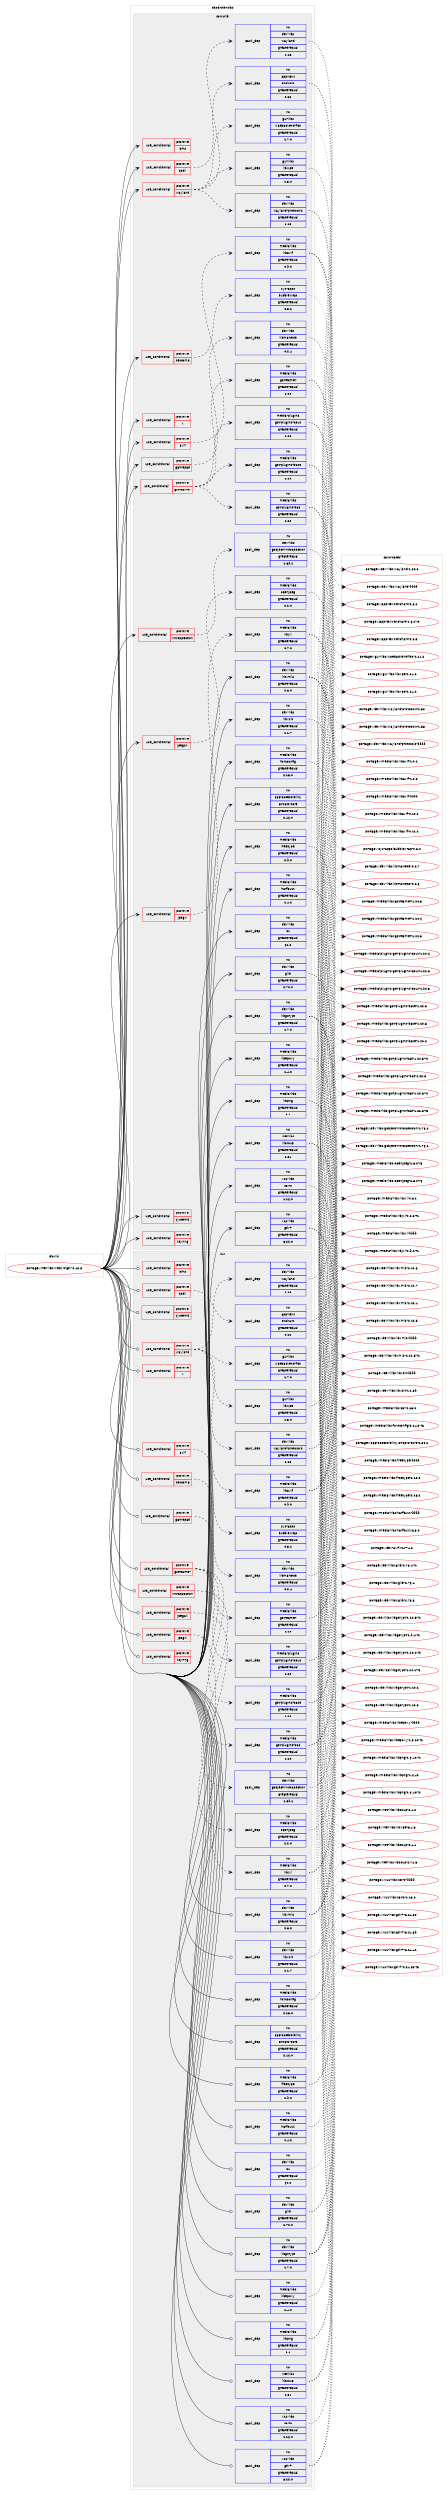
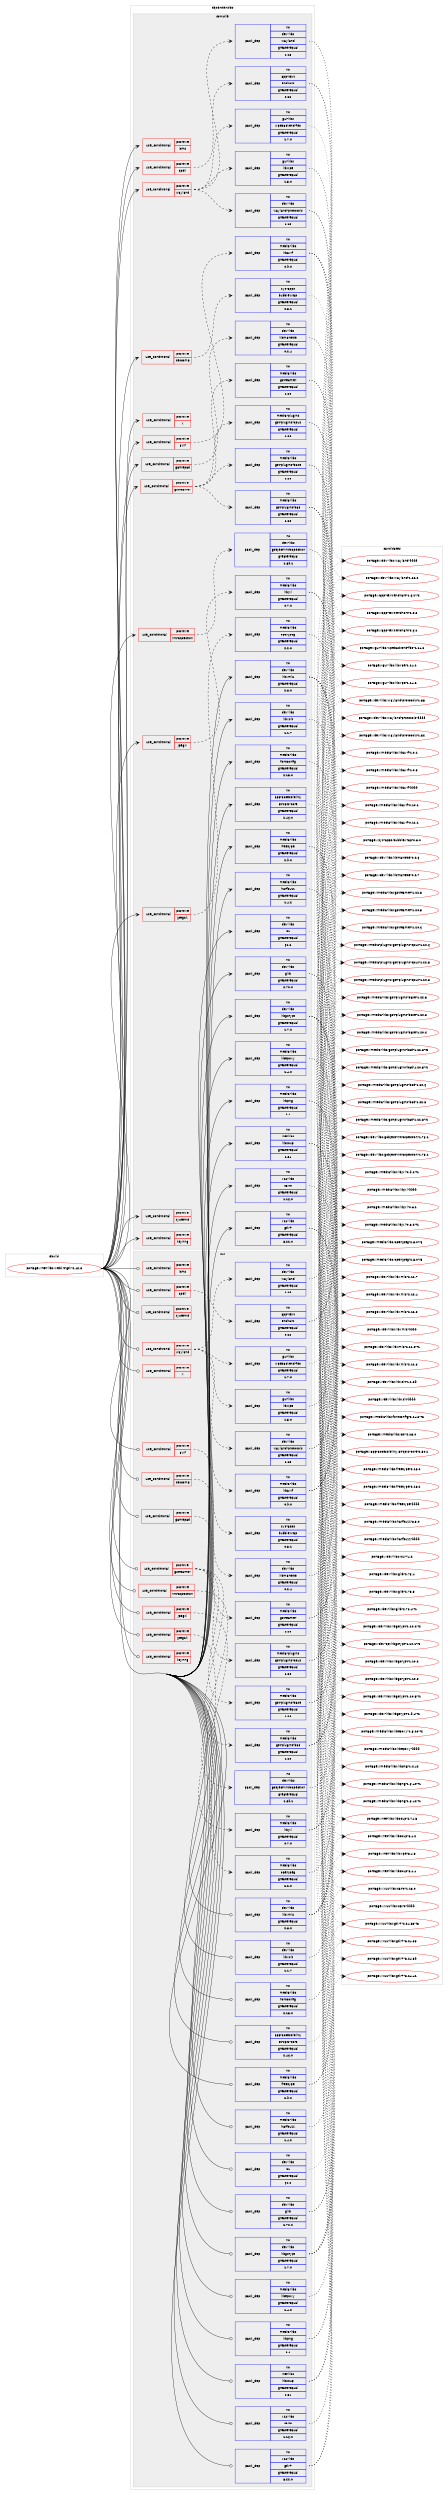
none -> (392, 1085)
(392, 1548) -> (392, 1557)
